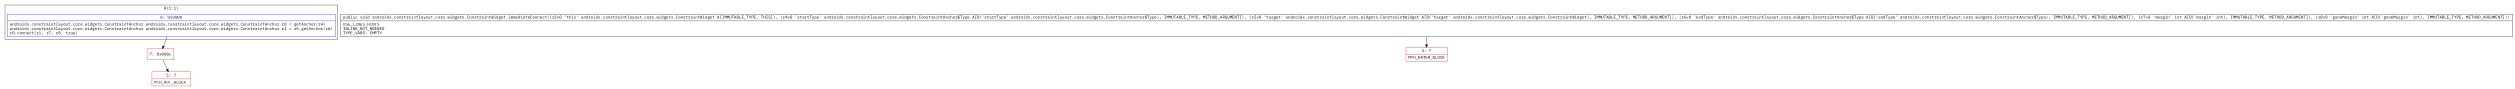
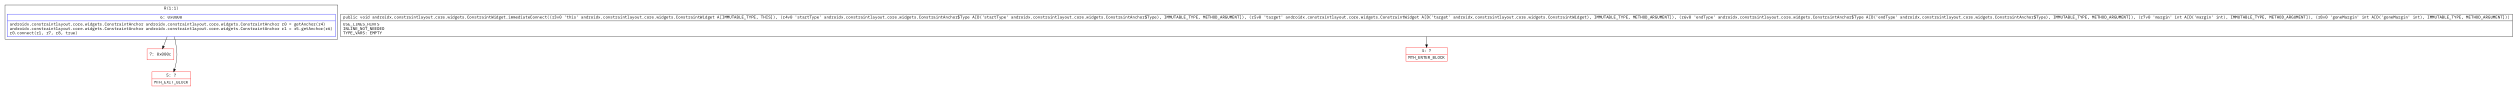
(165, 64) -> (177, 53)
(170, 82) -> (171, 82)
